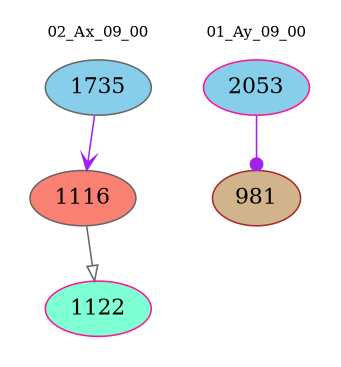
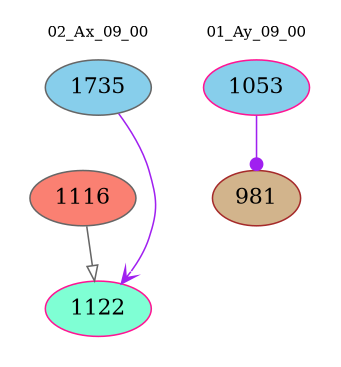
(257, 88) -> (257, 88)
(92, 135) -> (154, 191)
